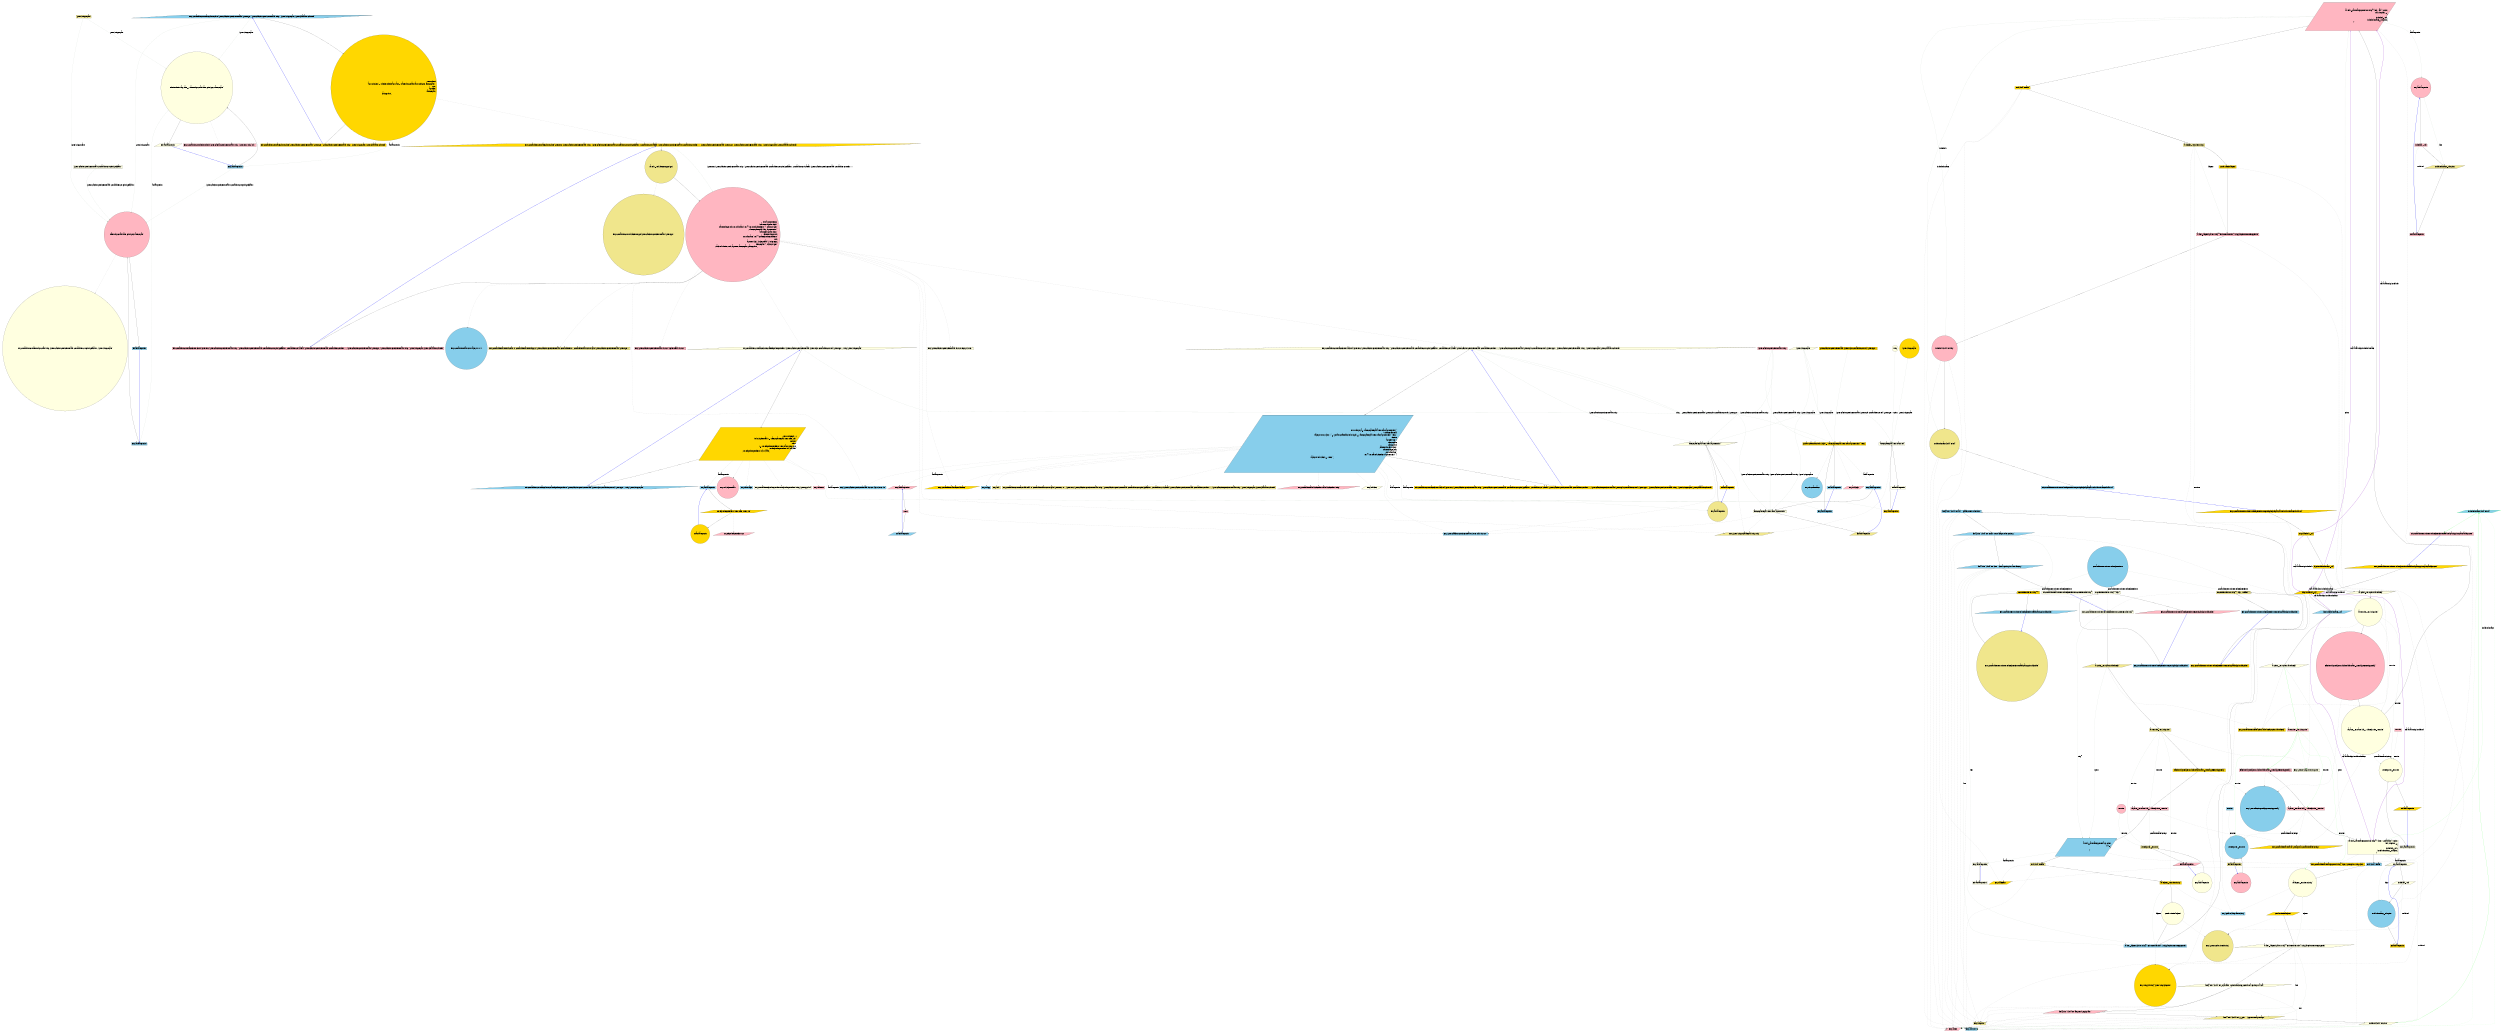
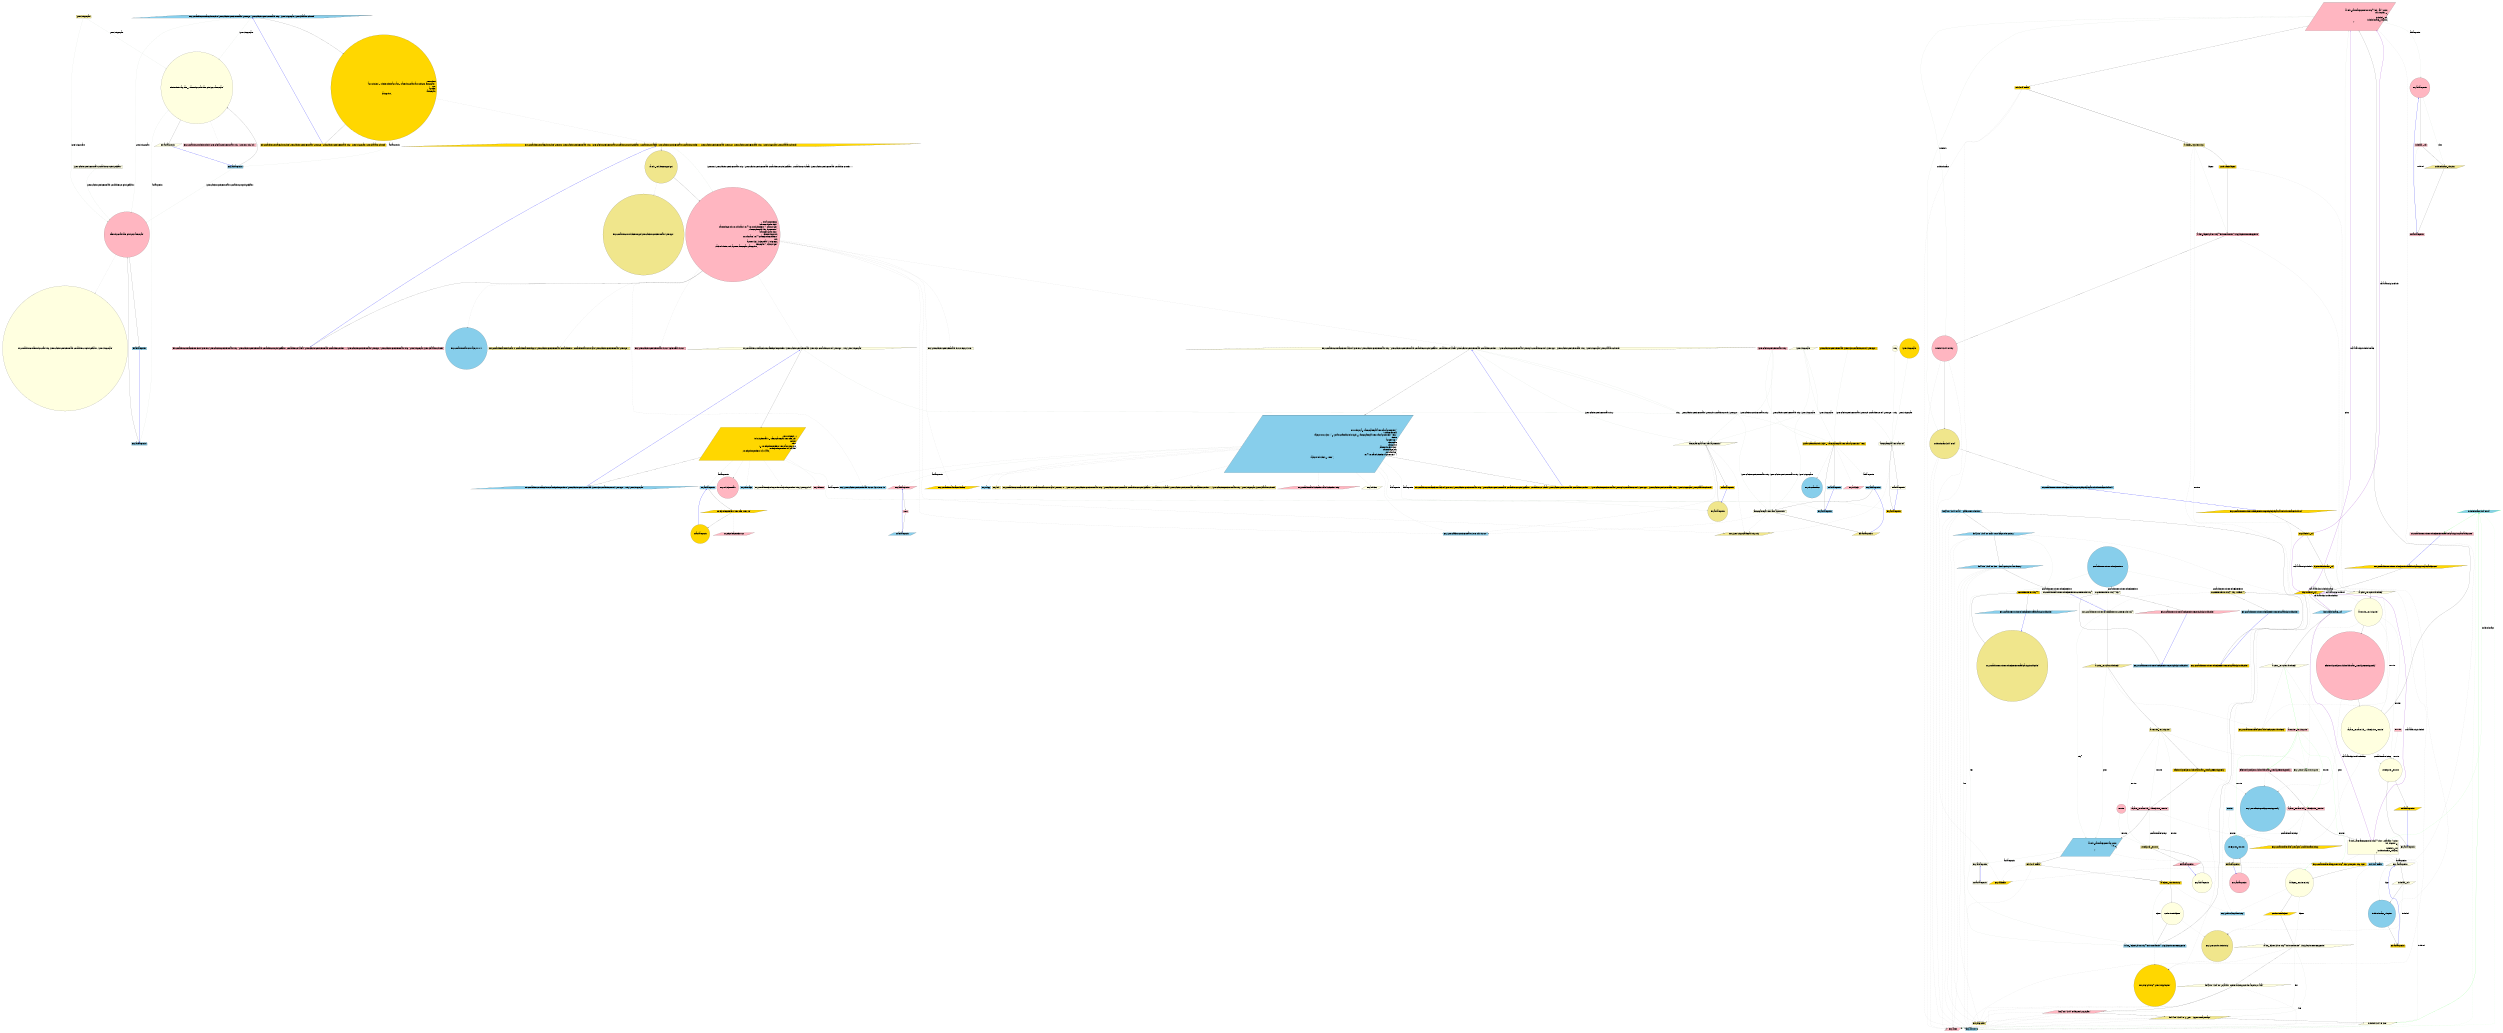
(1895, 413) -> (1895, 413)
(1980, 1023) -> (1979, 1023)
